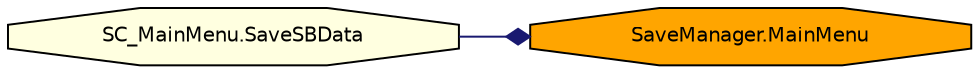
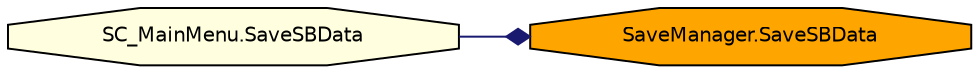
(751, 37) -> (751, 37)
